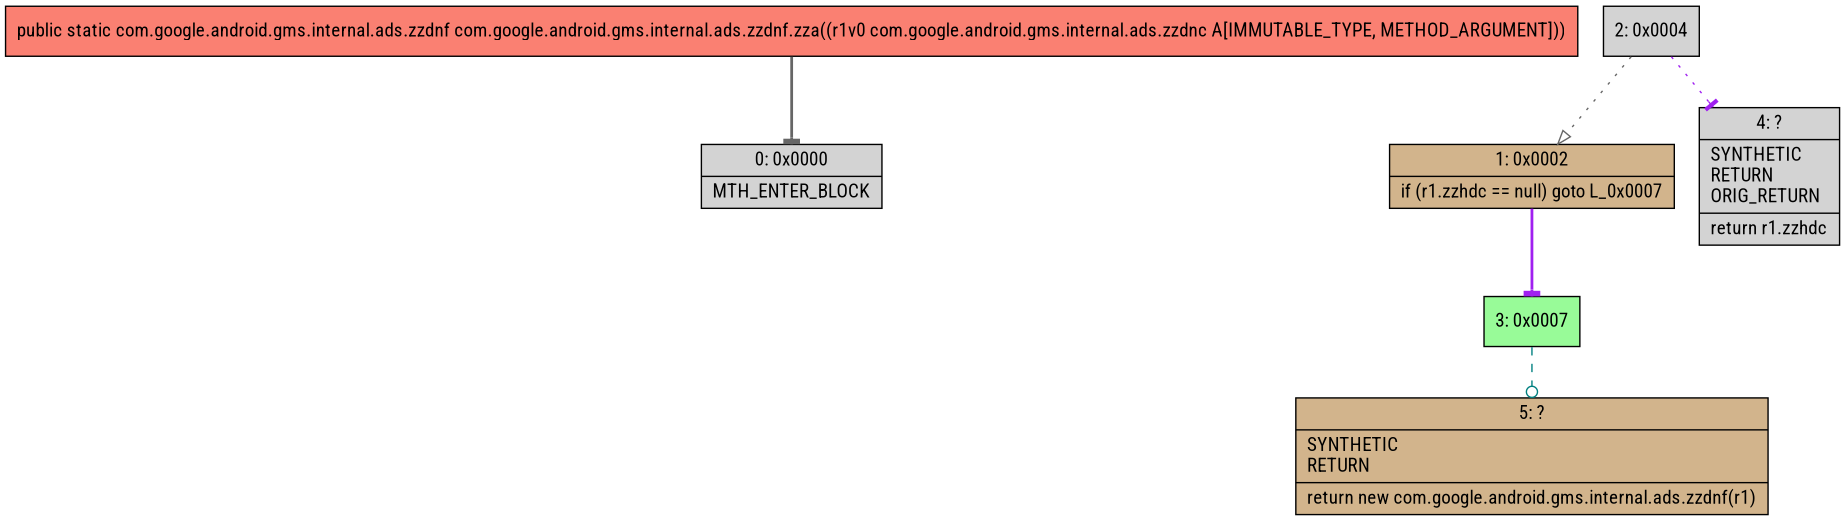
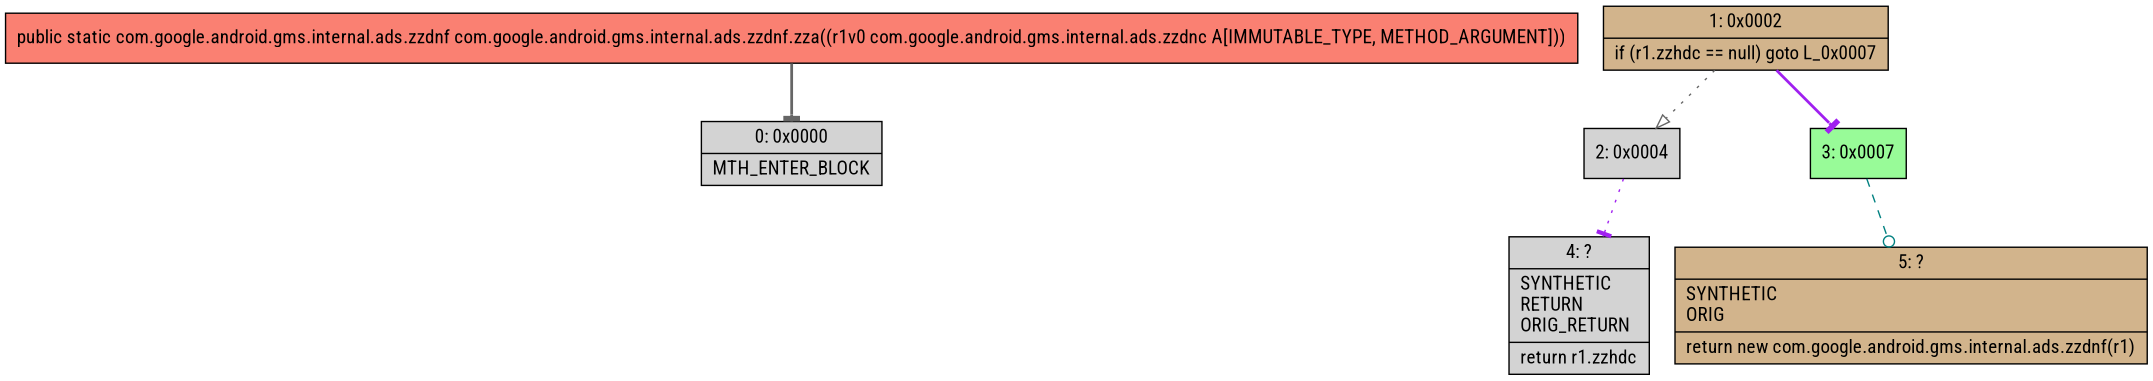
(1599, 95) -> (1691, 94)
(1339, 466) -> (1706, 315)
